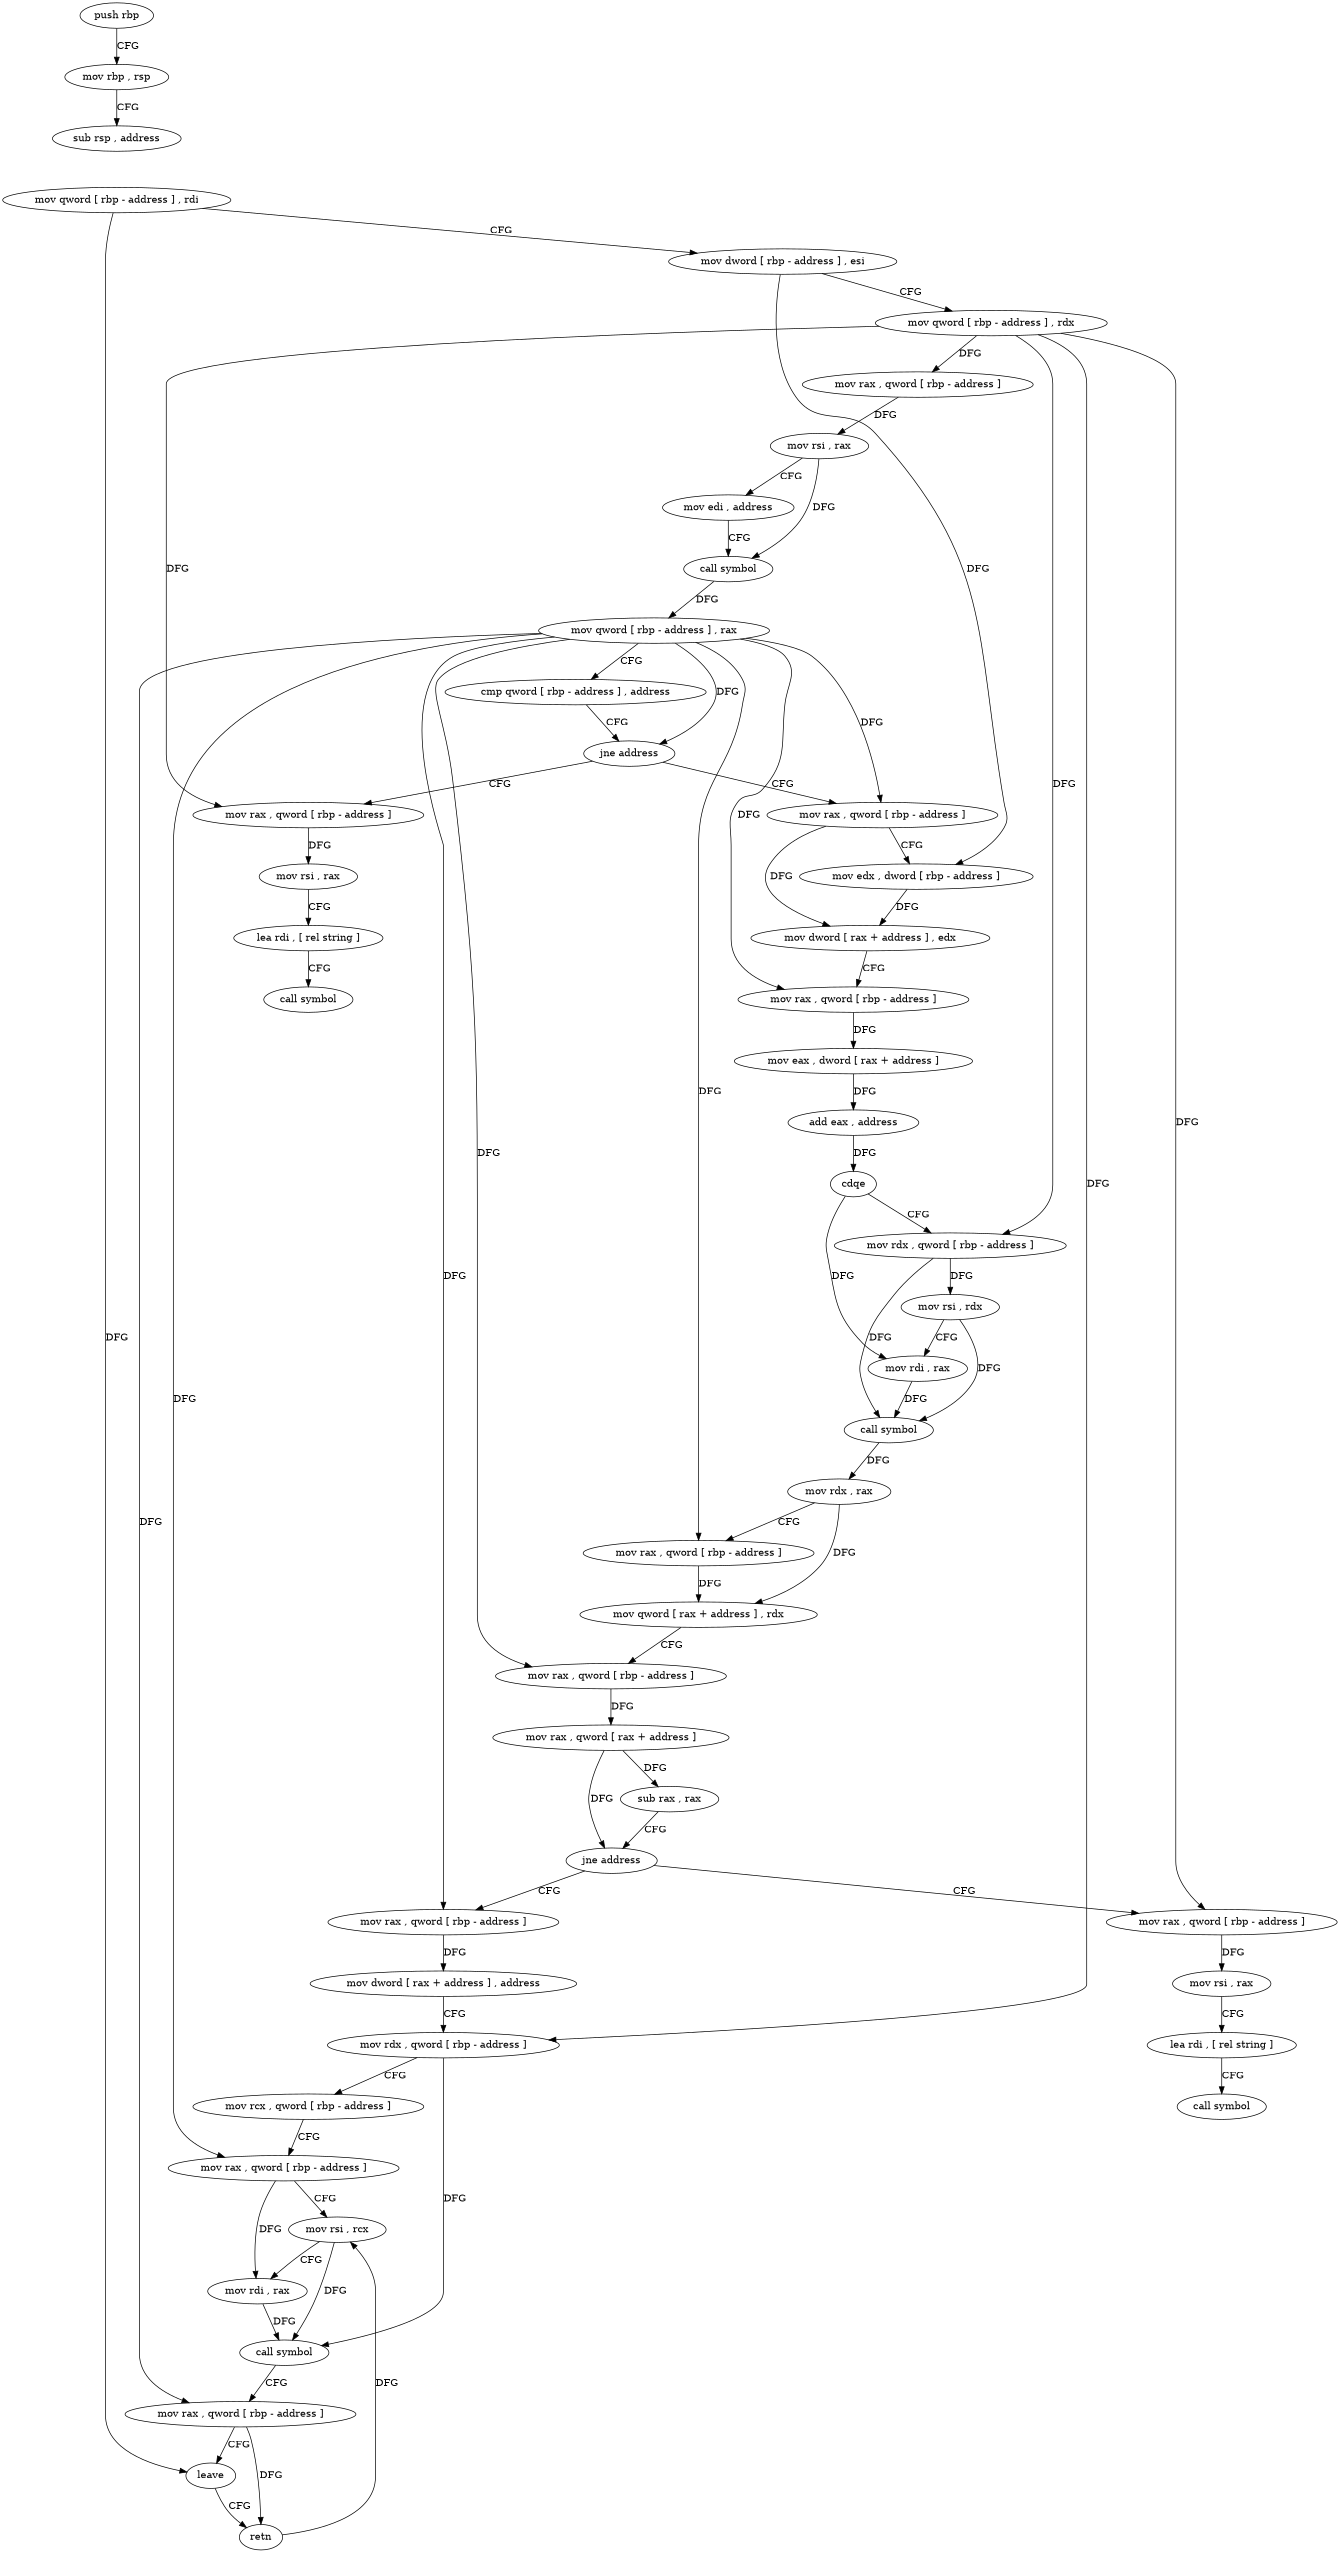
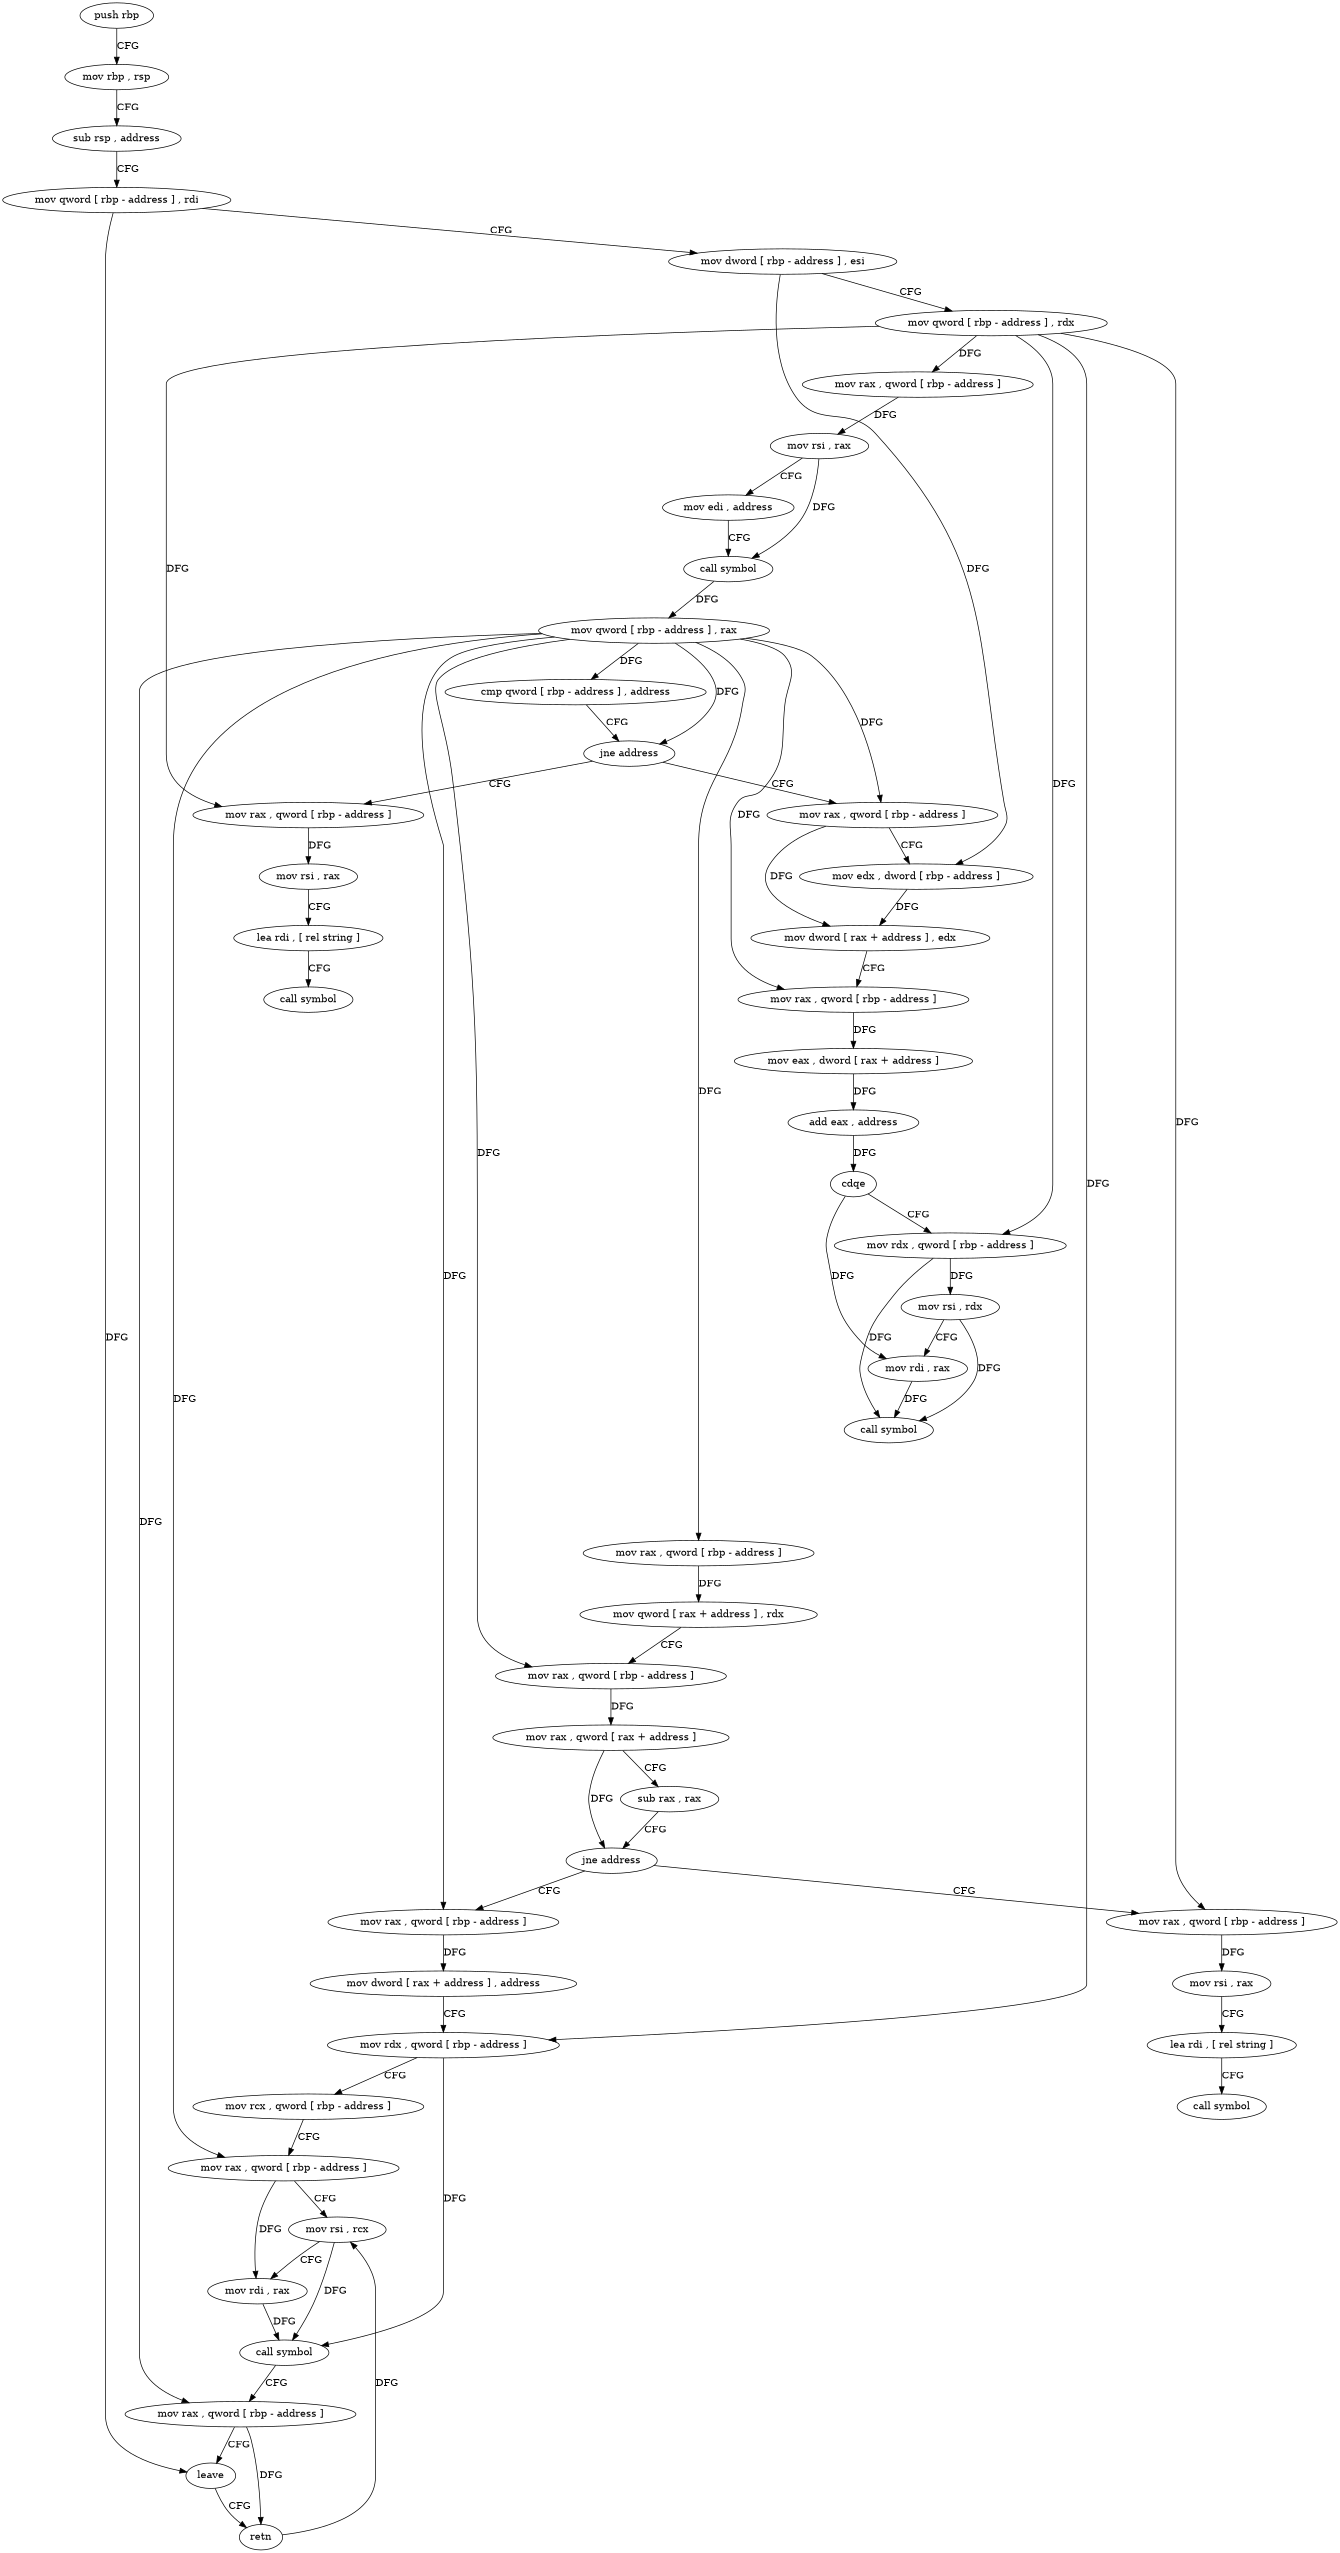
none -> (117, 166)
(631, 661) -> (631, 661)
(839, 1492) -> none
(655, 1768) -> (655, 1768)
